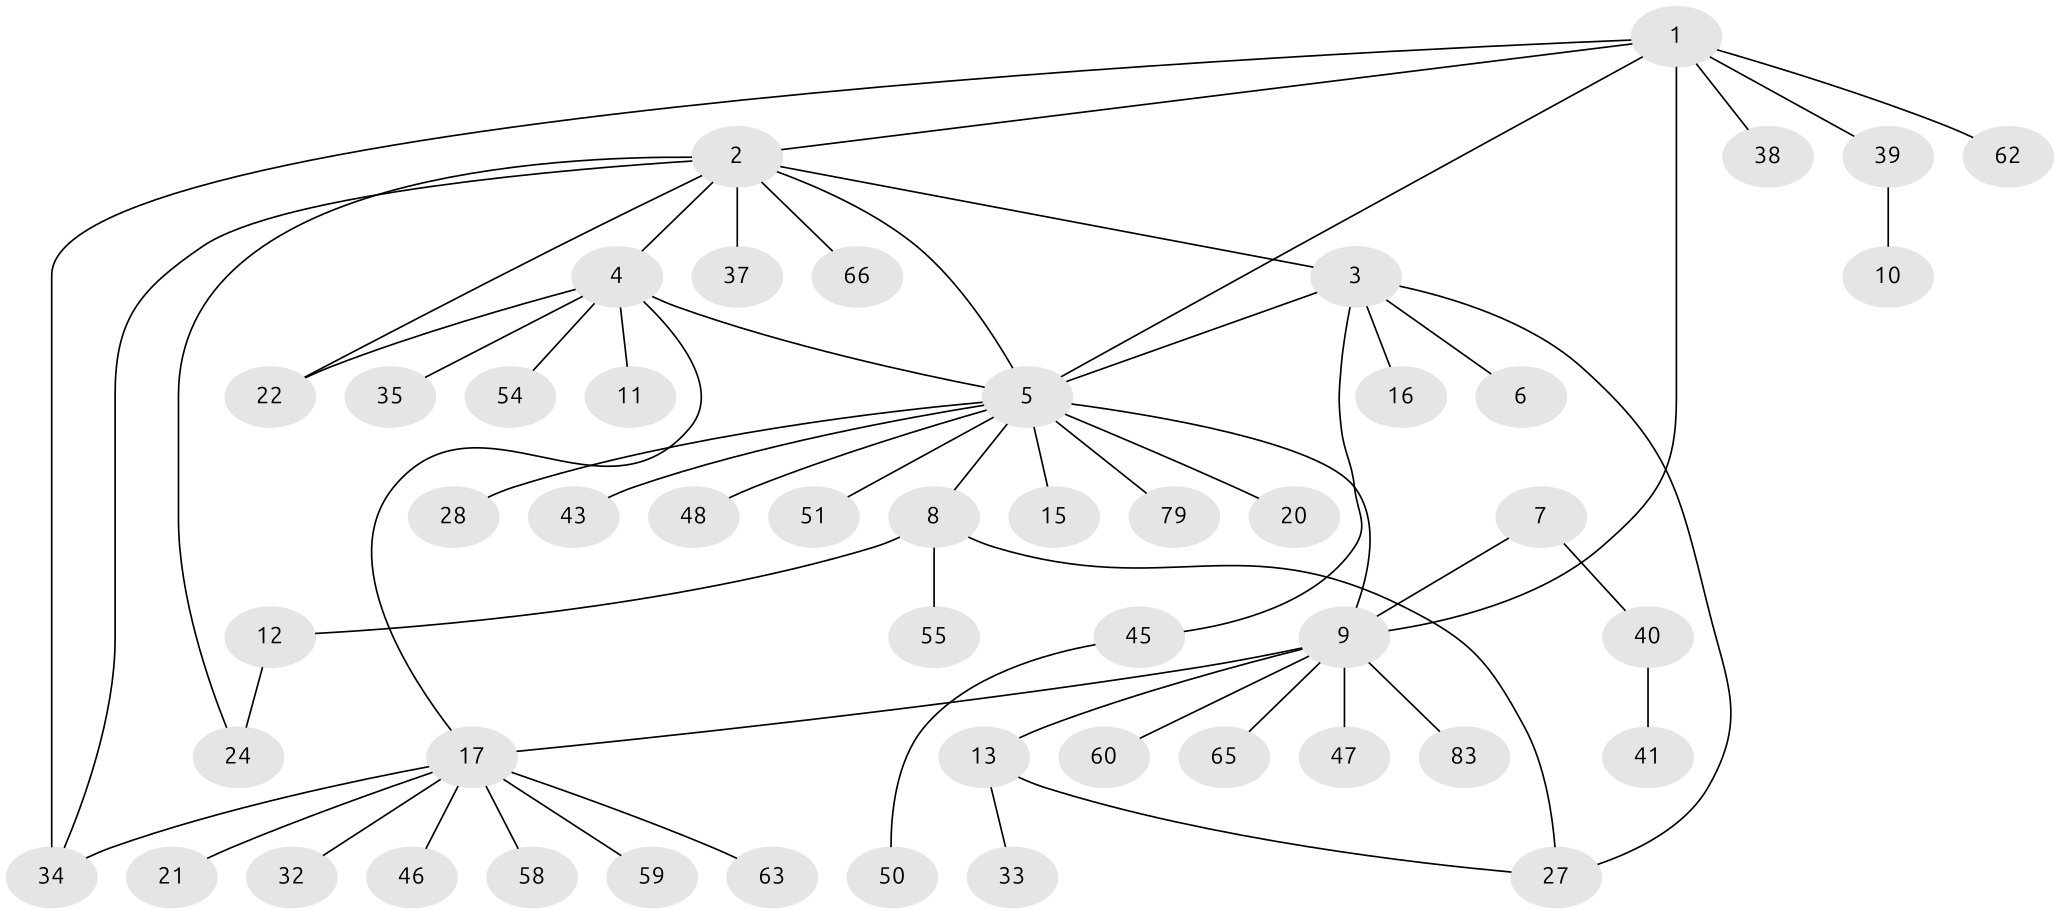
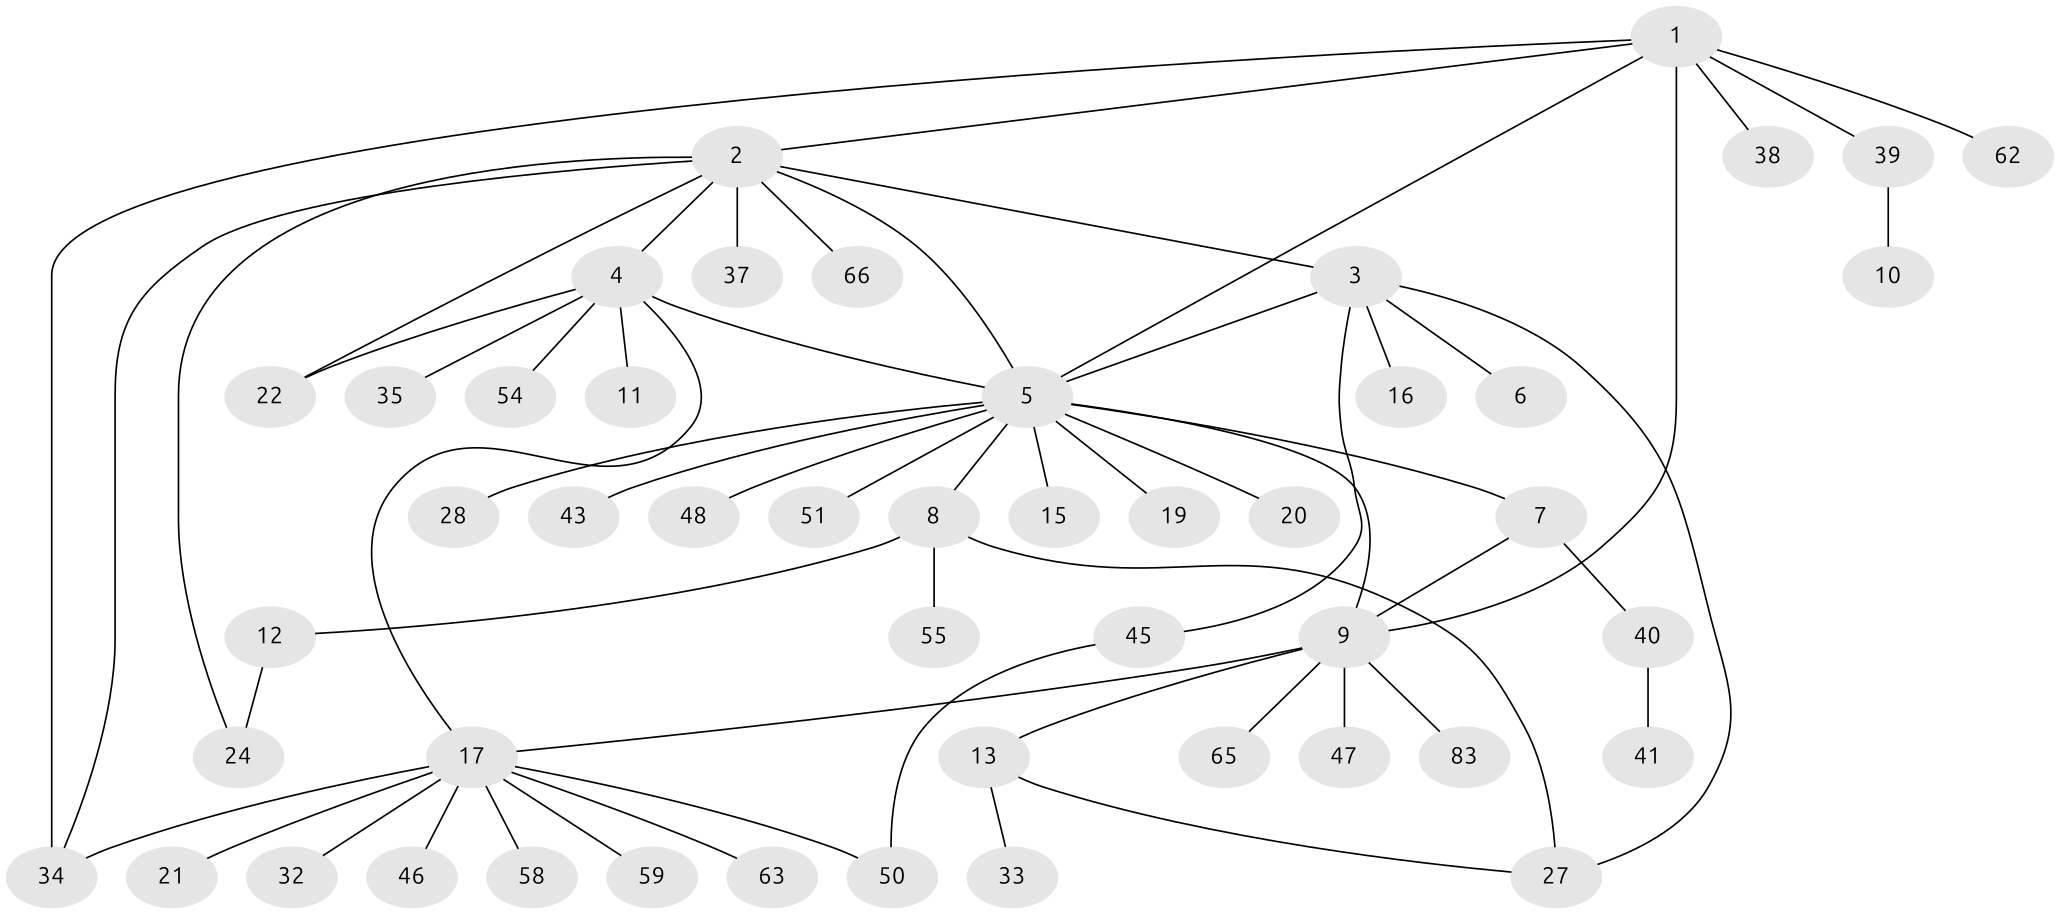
none -> (1312, 447)
(1174, 517) -> (1174, 517)
(1104, 757) -> none
none -> (689, 805)
